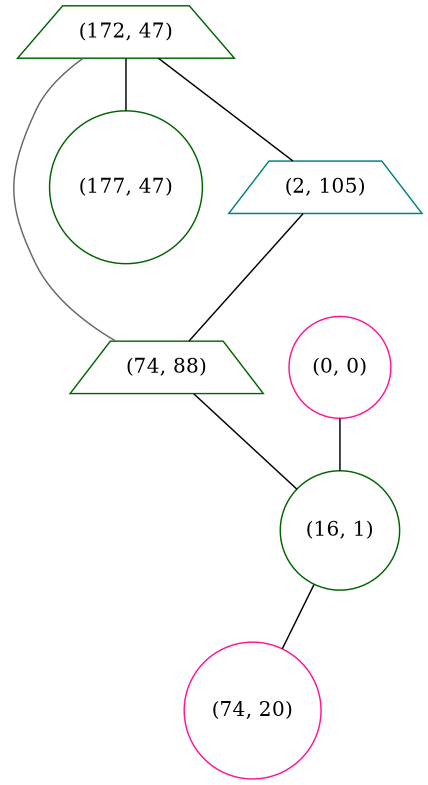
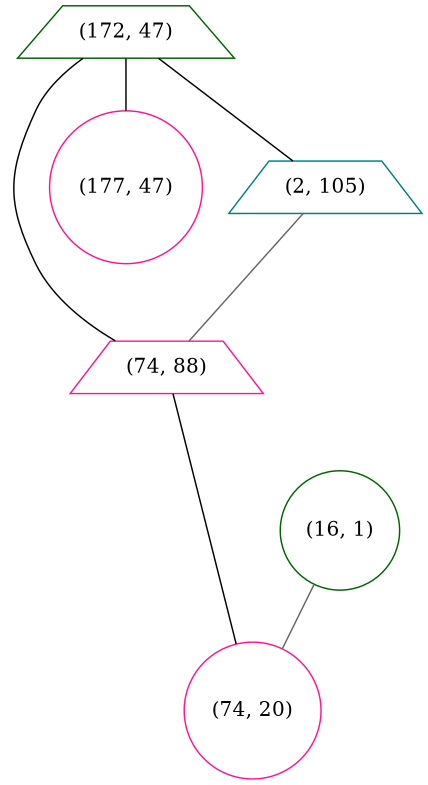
(126, 187) -> (126, 187)
(16, 208) -> (16, 208)
(246, 277) -> (246, 277)
(167, 367) -> (167, 367)
(340, 367) -> none
(245, 442) -> (205, 519)
(298, 617) -> (298, 617)
